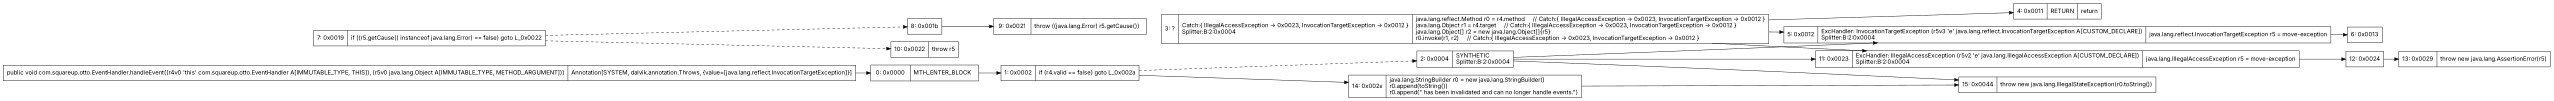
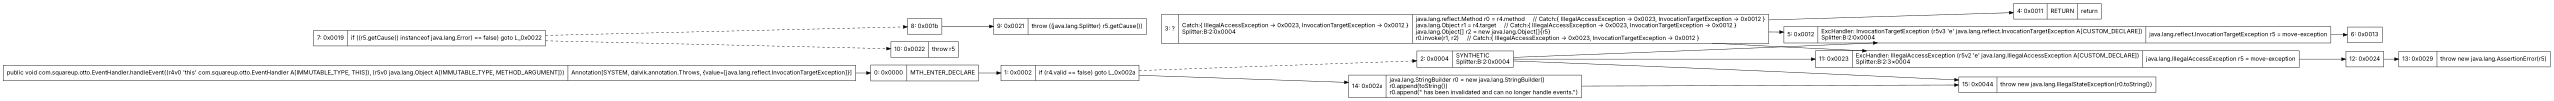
(1087, 26) -> (1087, 26)
(1883, 62) -> (1883, 62)
(943, 73) -> (943, 73)
